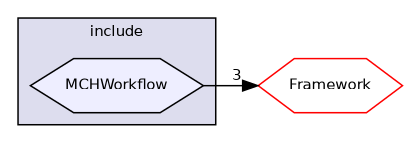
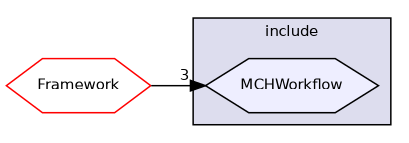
(225, 86) -> (171, 86)
